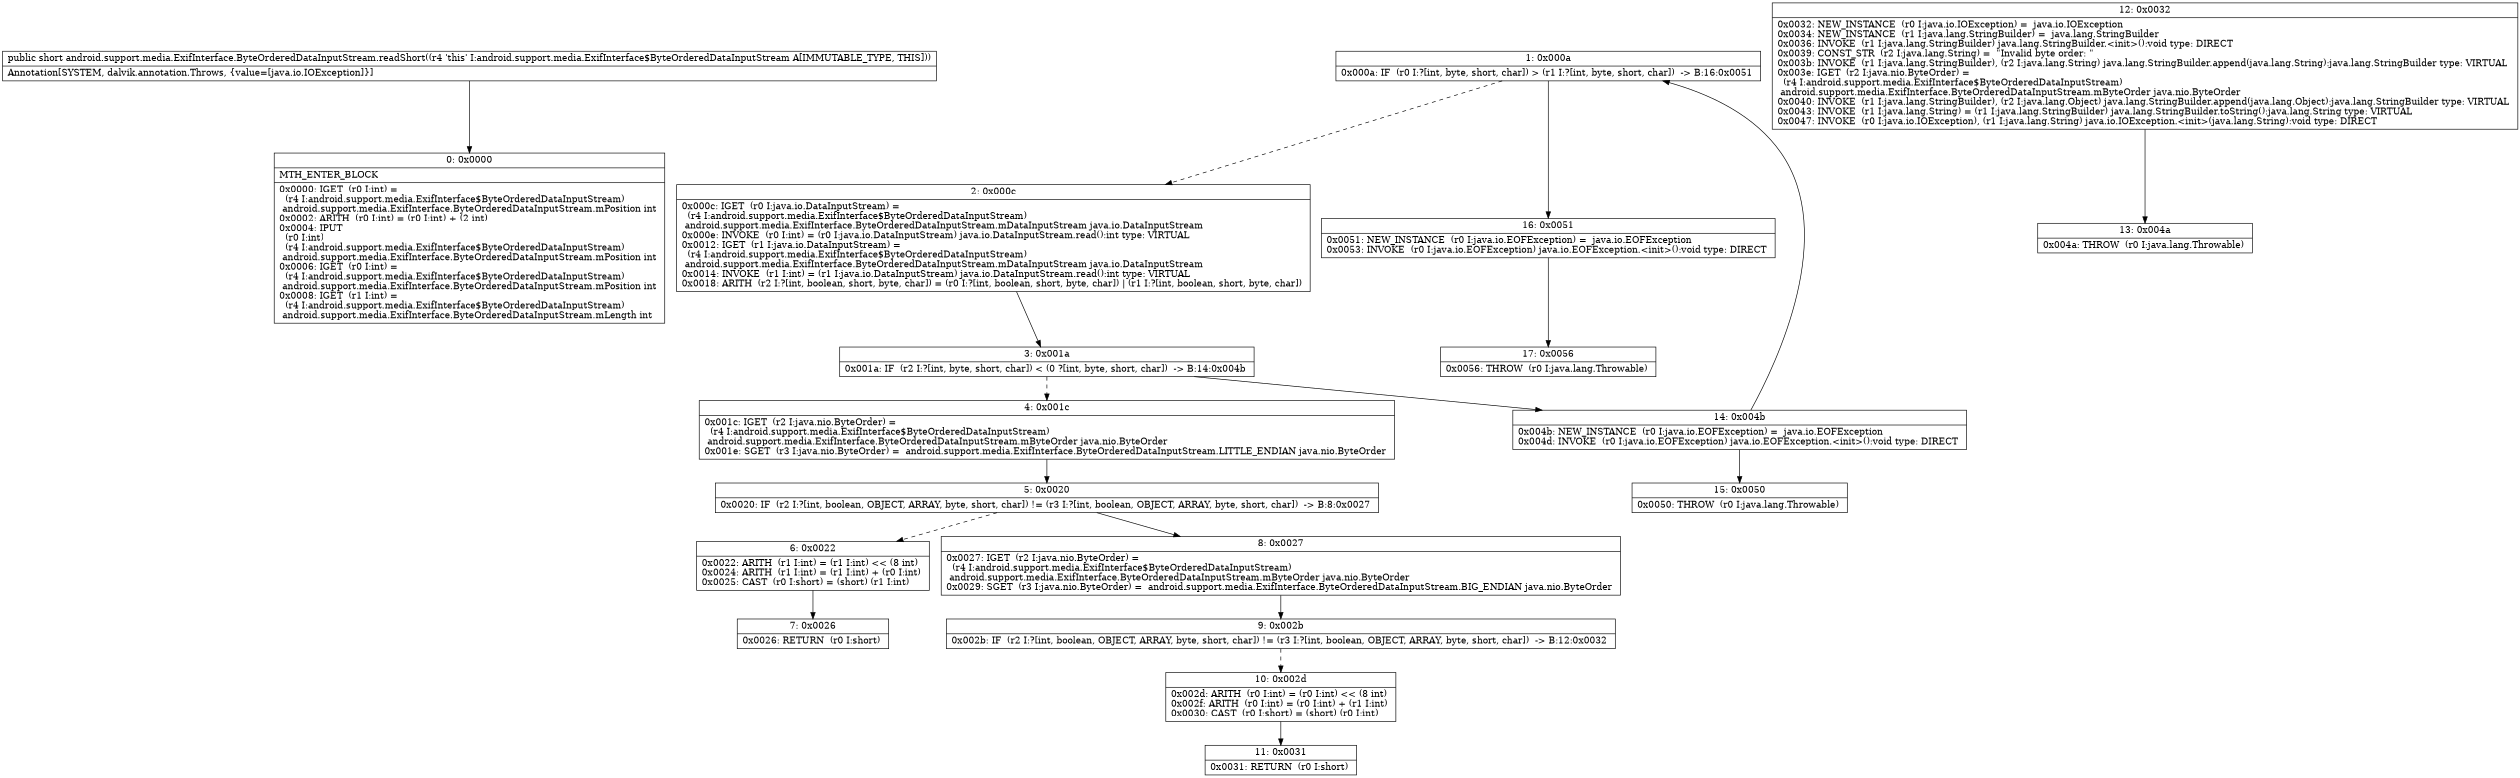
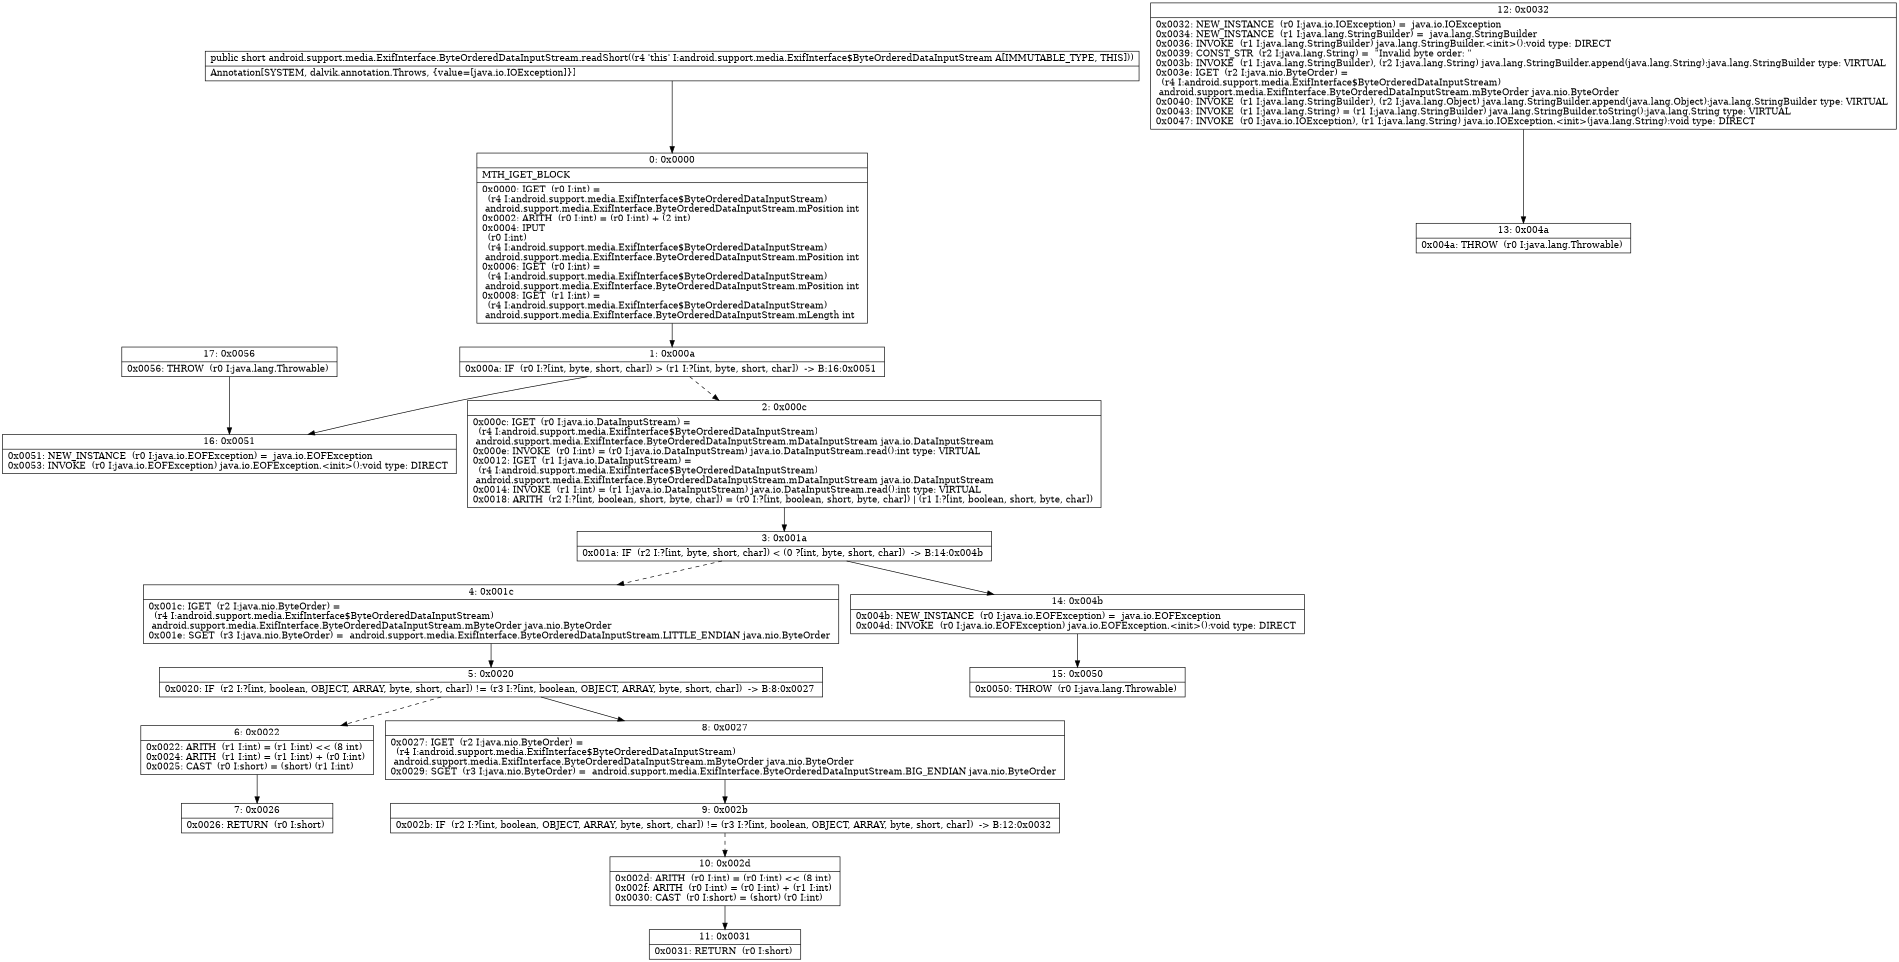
(329, 175) -> (526, 175)
(1803, 217) -> (672, 332)
(1548, 299) -> (229, 402)
